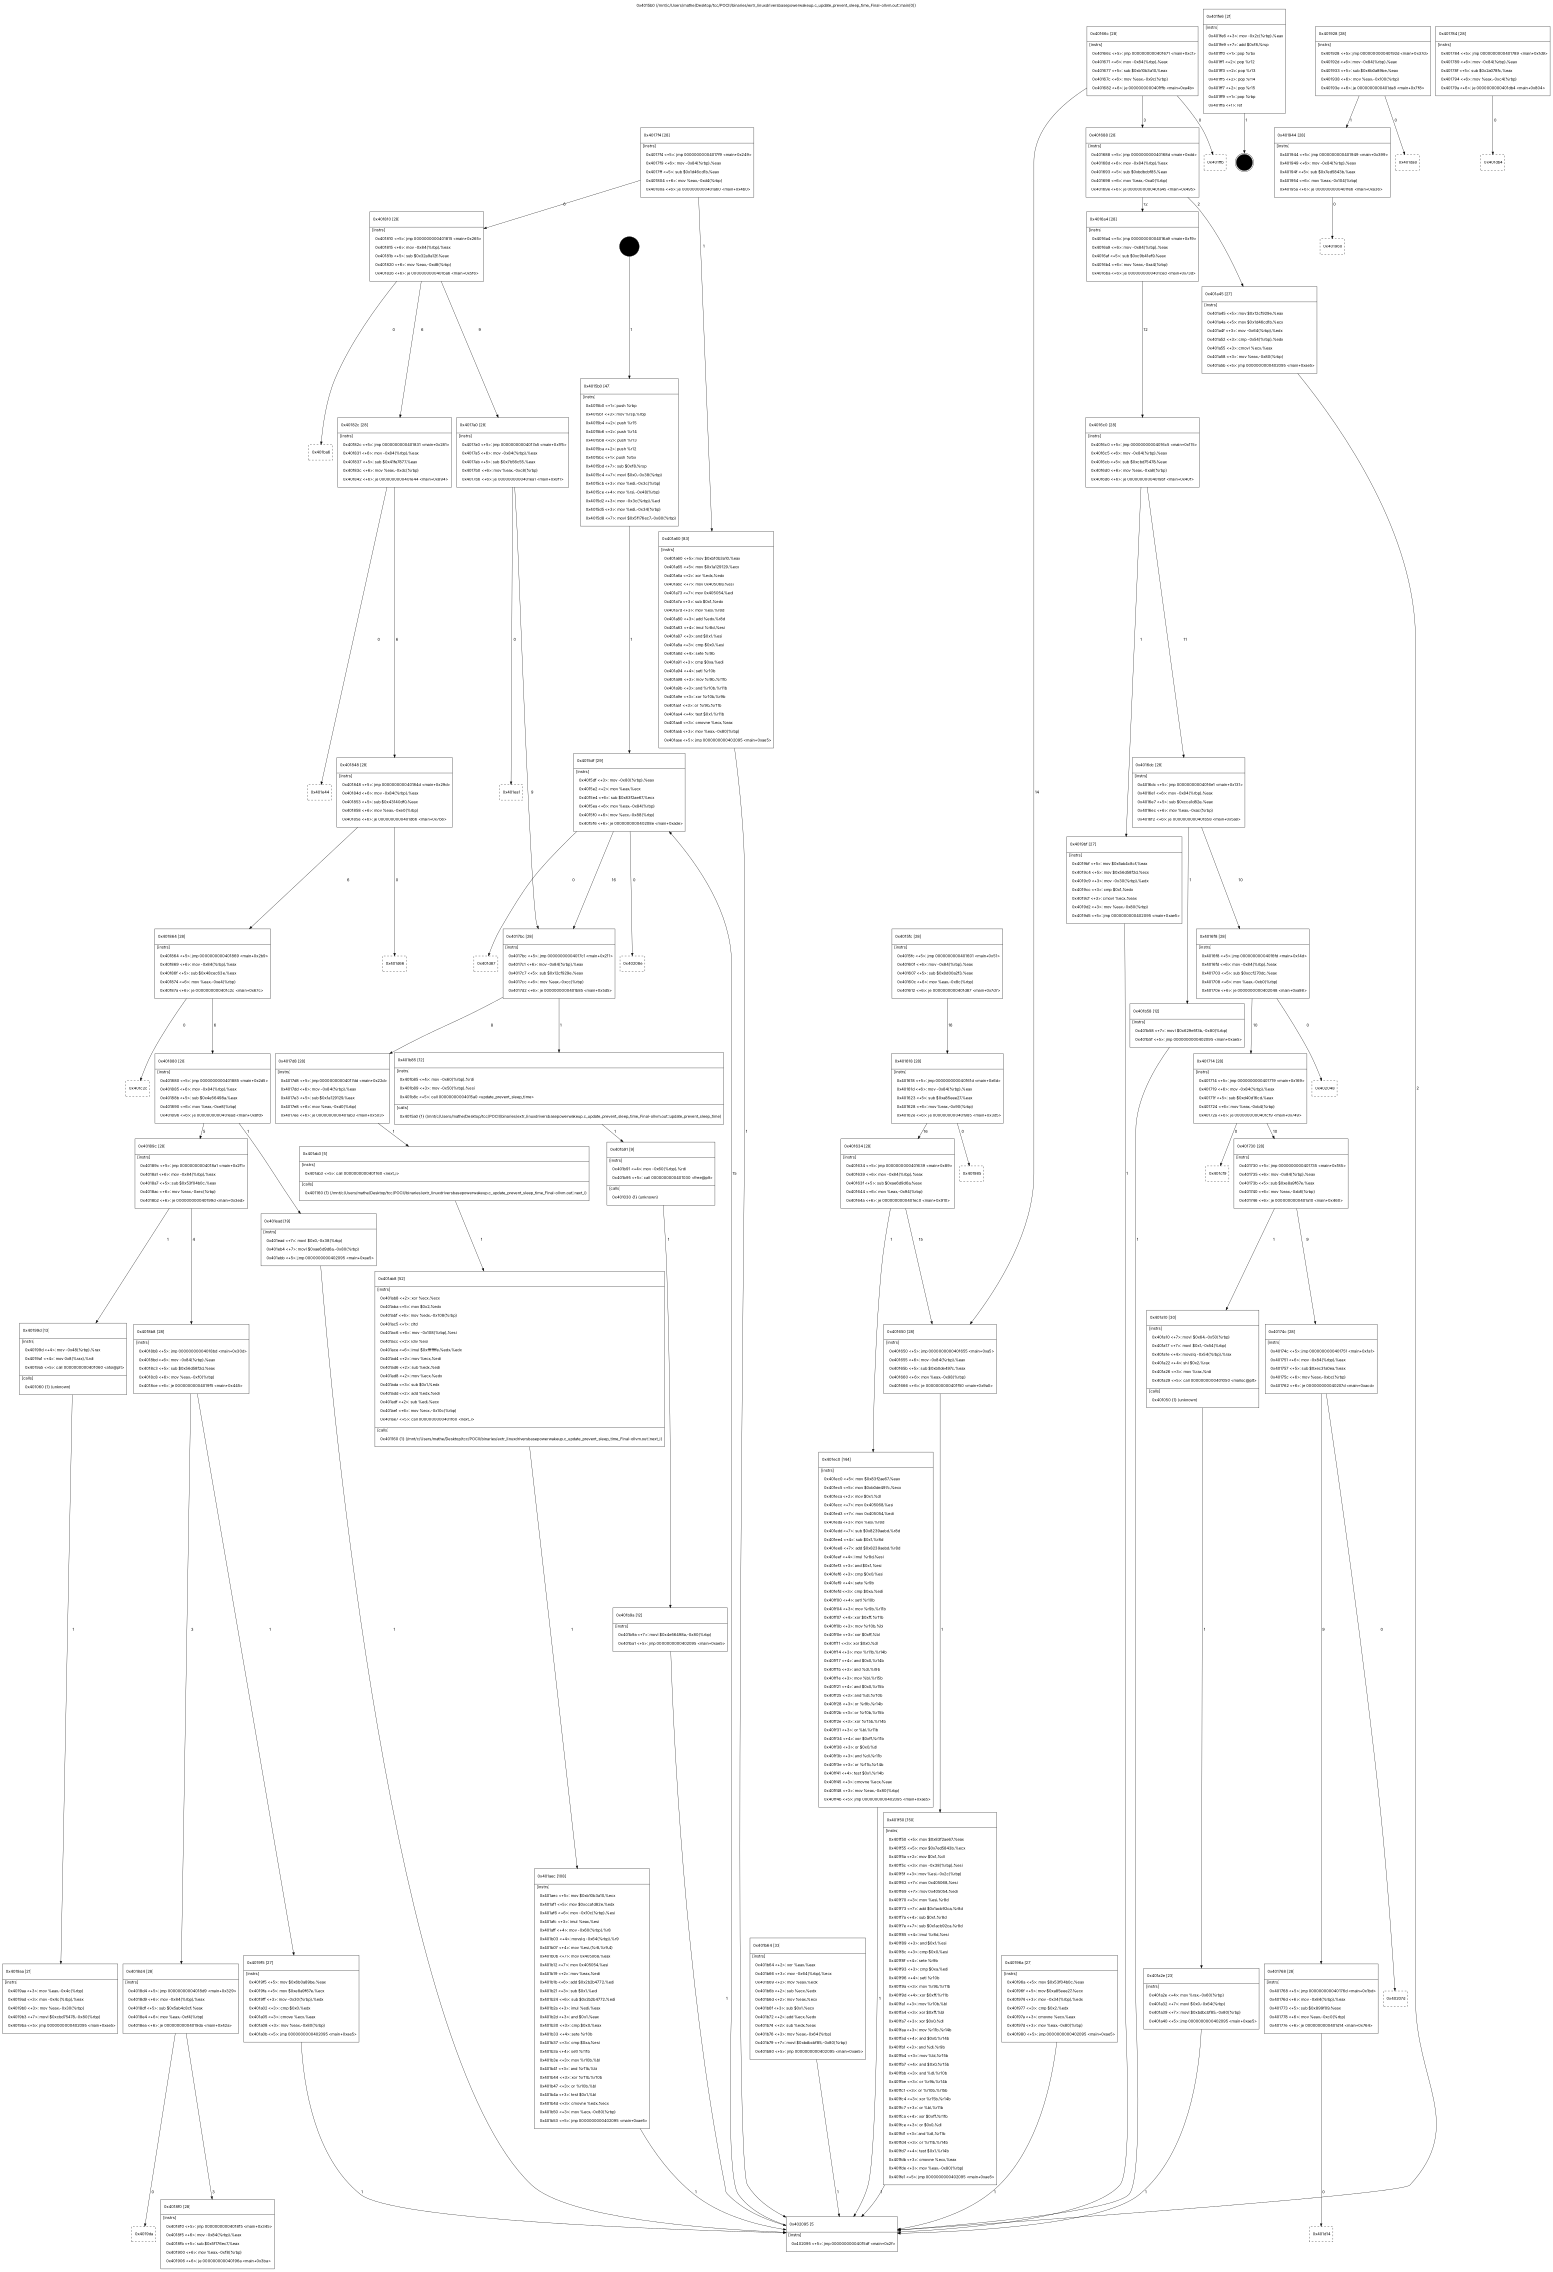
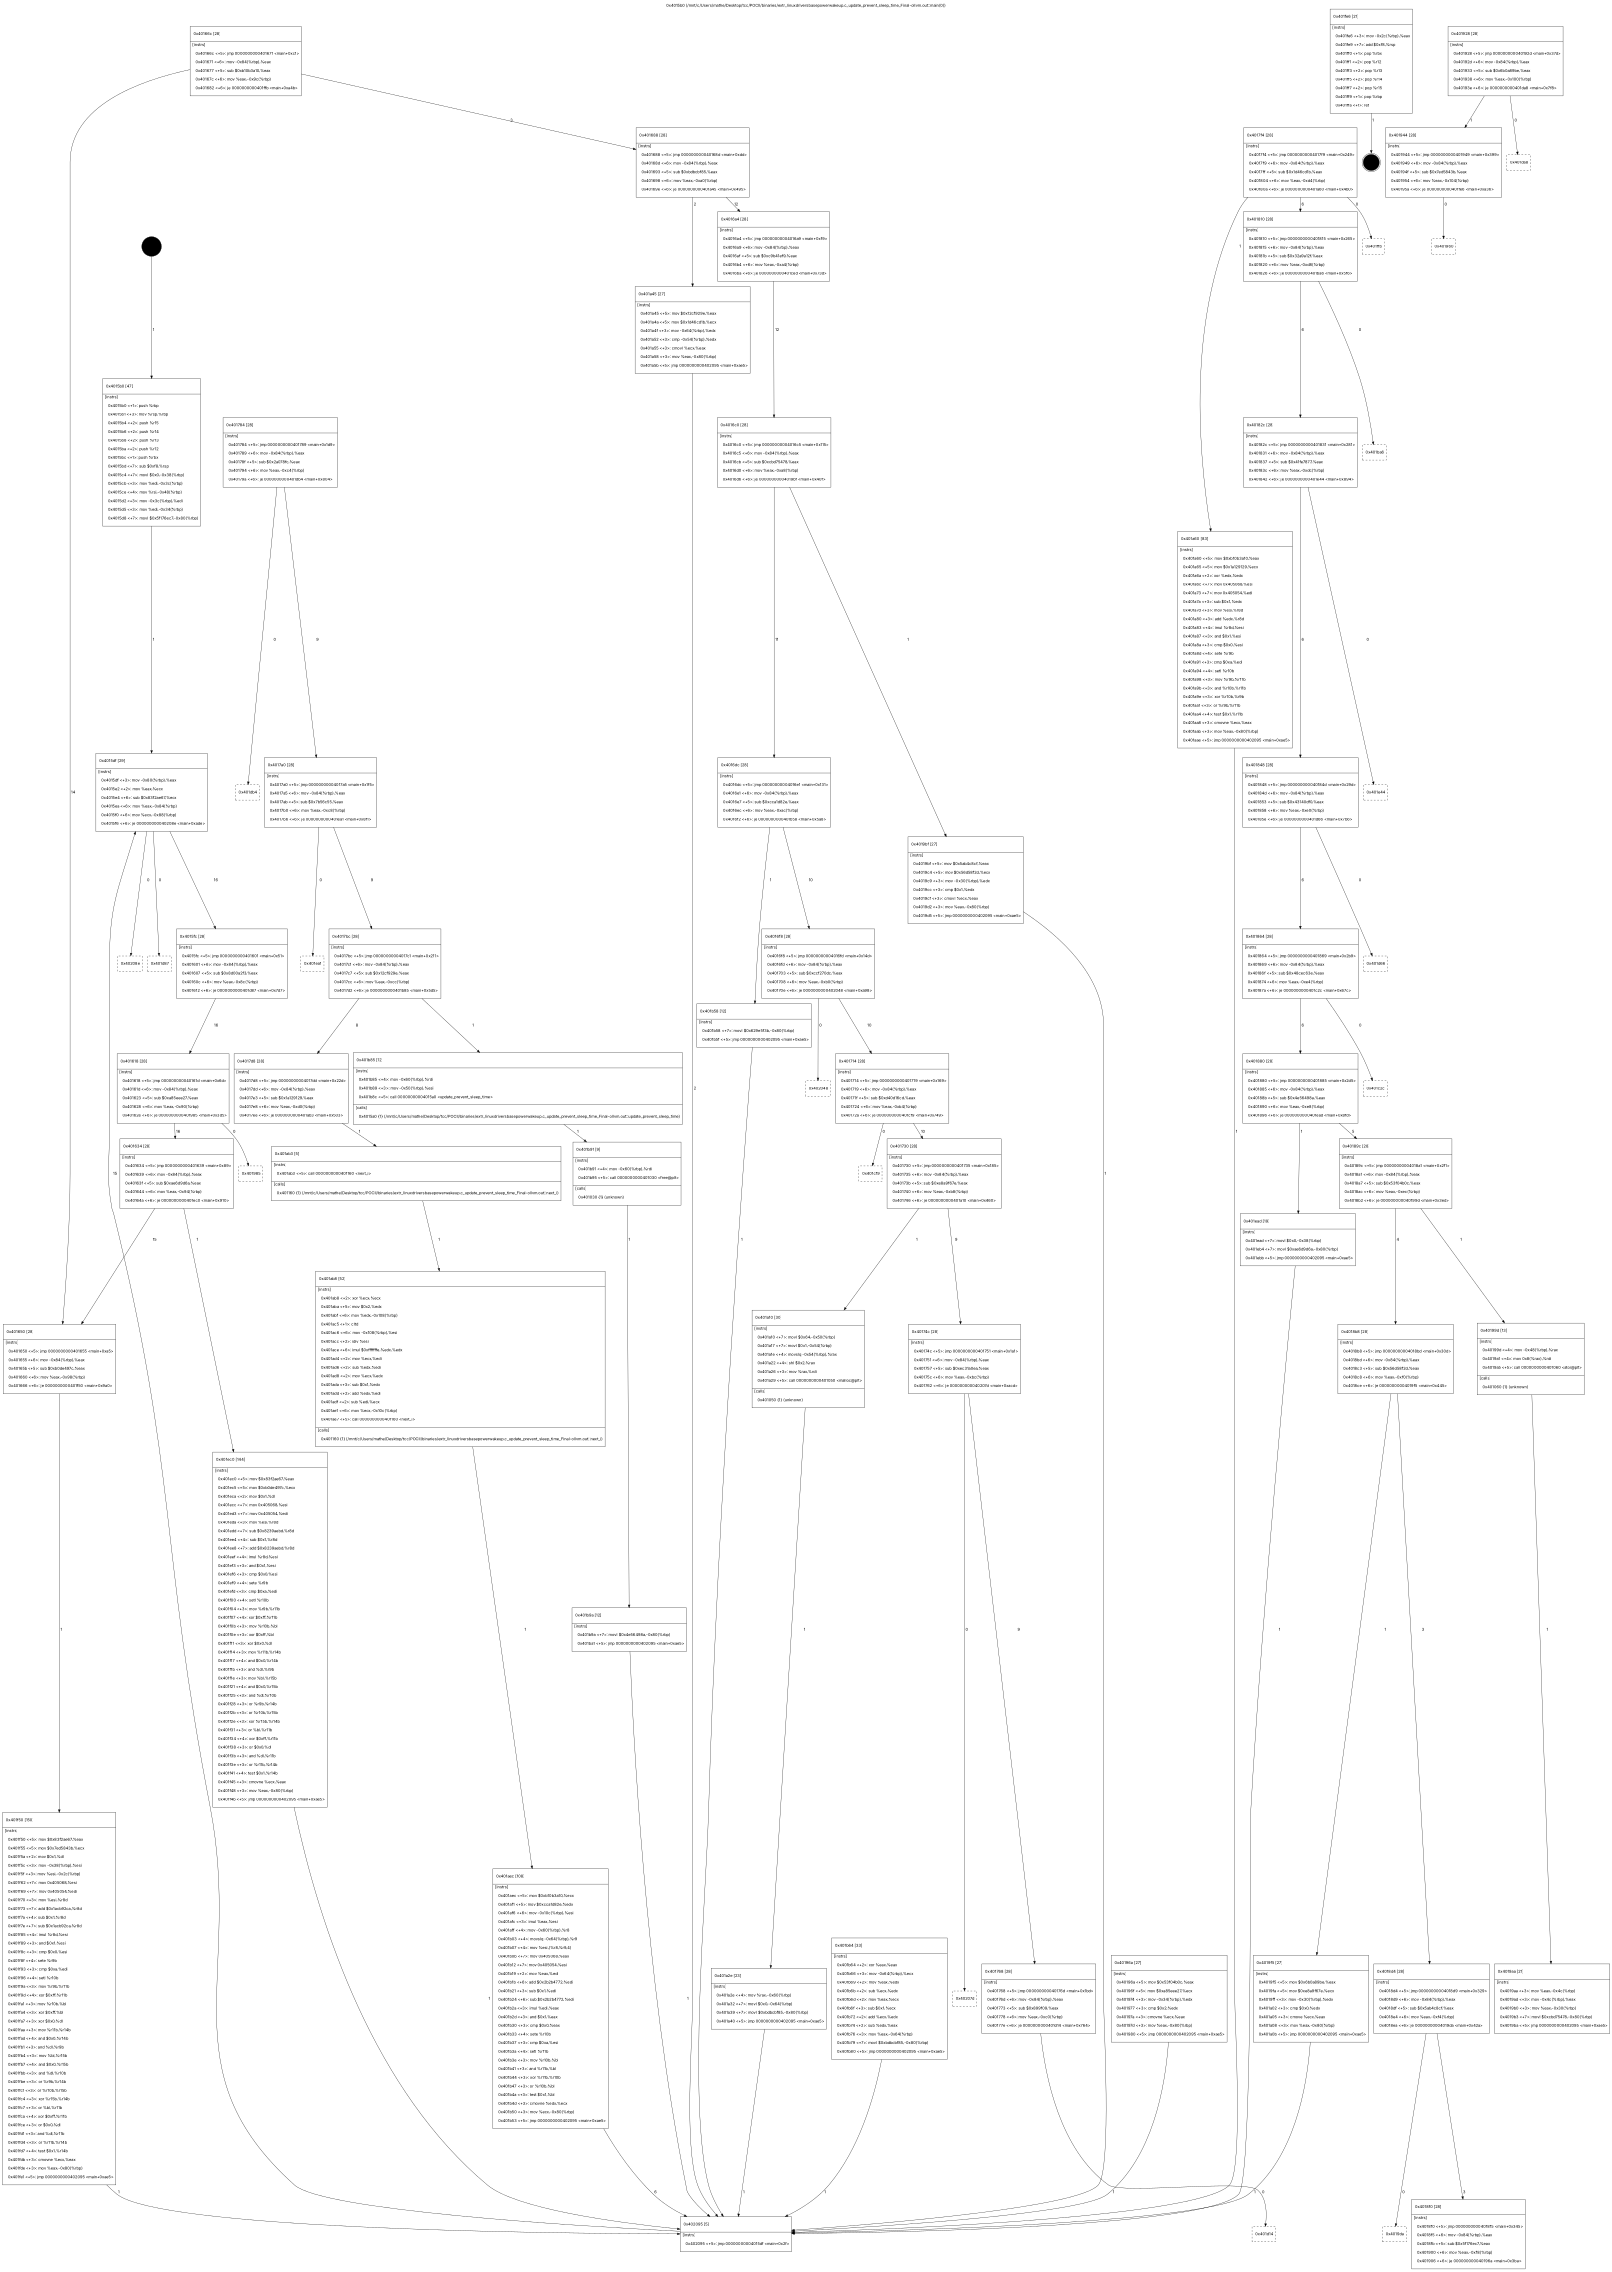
(1198, 122) -> (1362, 215)
(469, 348) -> (300, 621)
(594, 879) -> (192, 879)
(695, 2192) -> (655, 2192)
